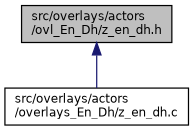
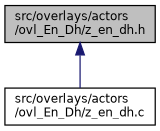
(97, 107) -> (80, 107)
